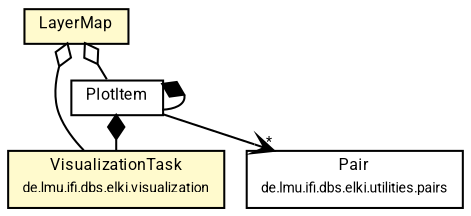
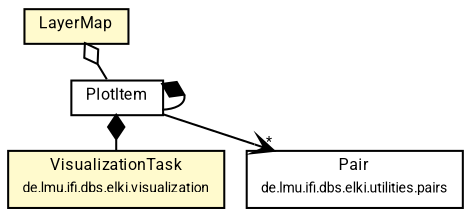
(58, 112) -> none
